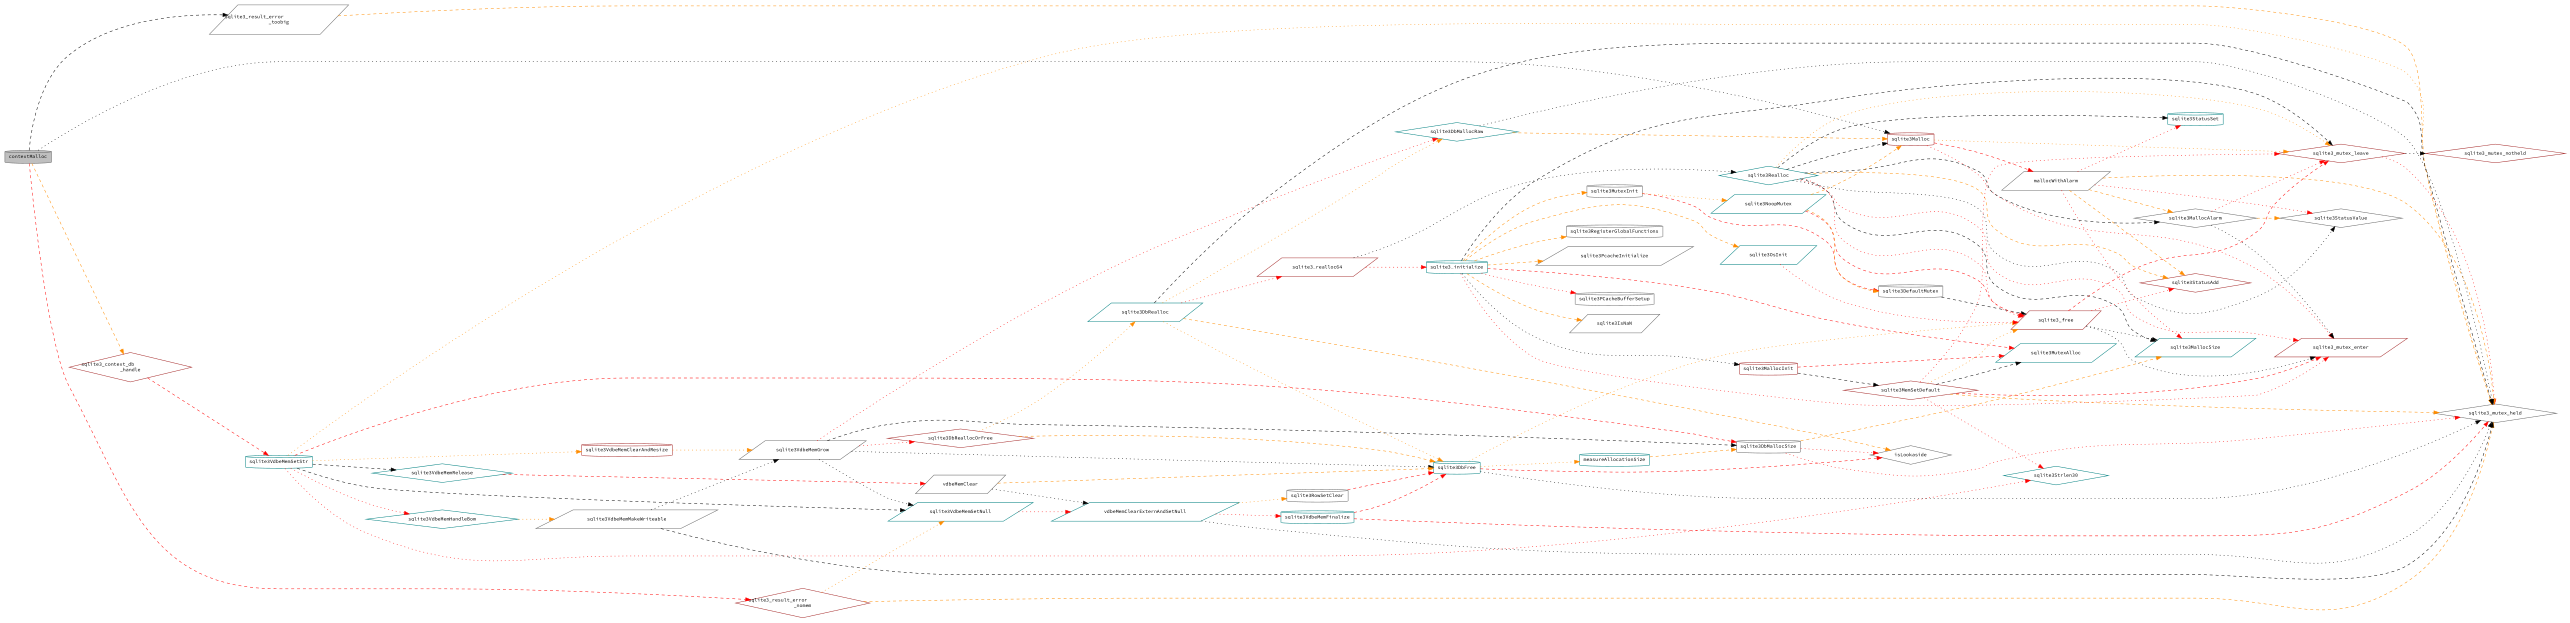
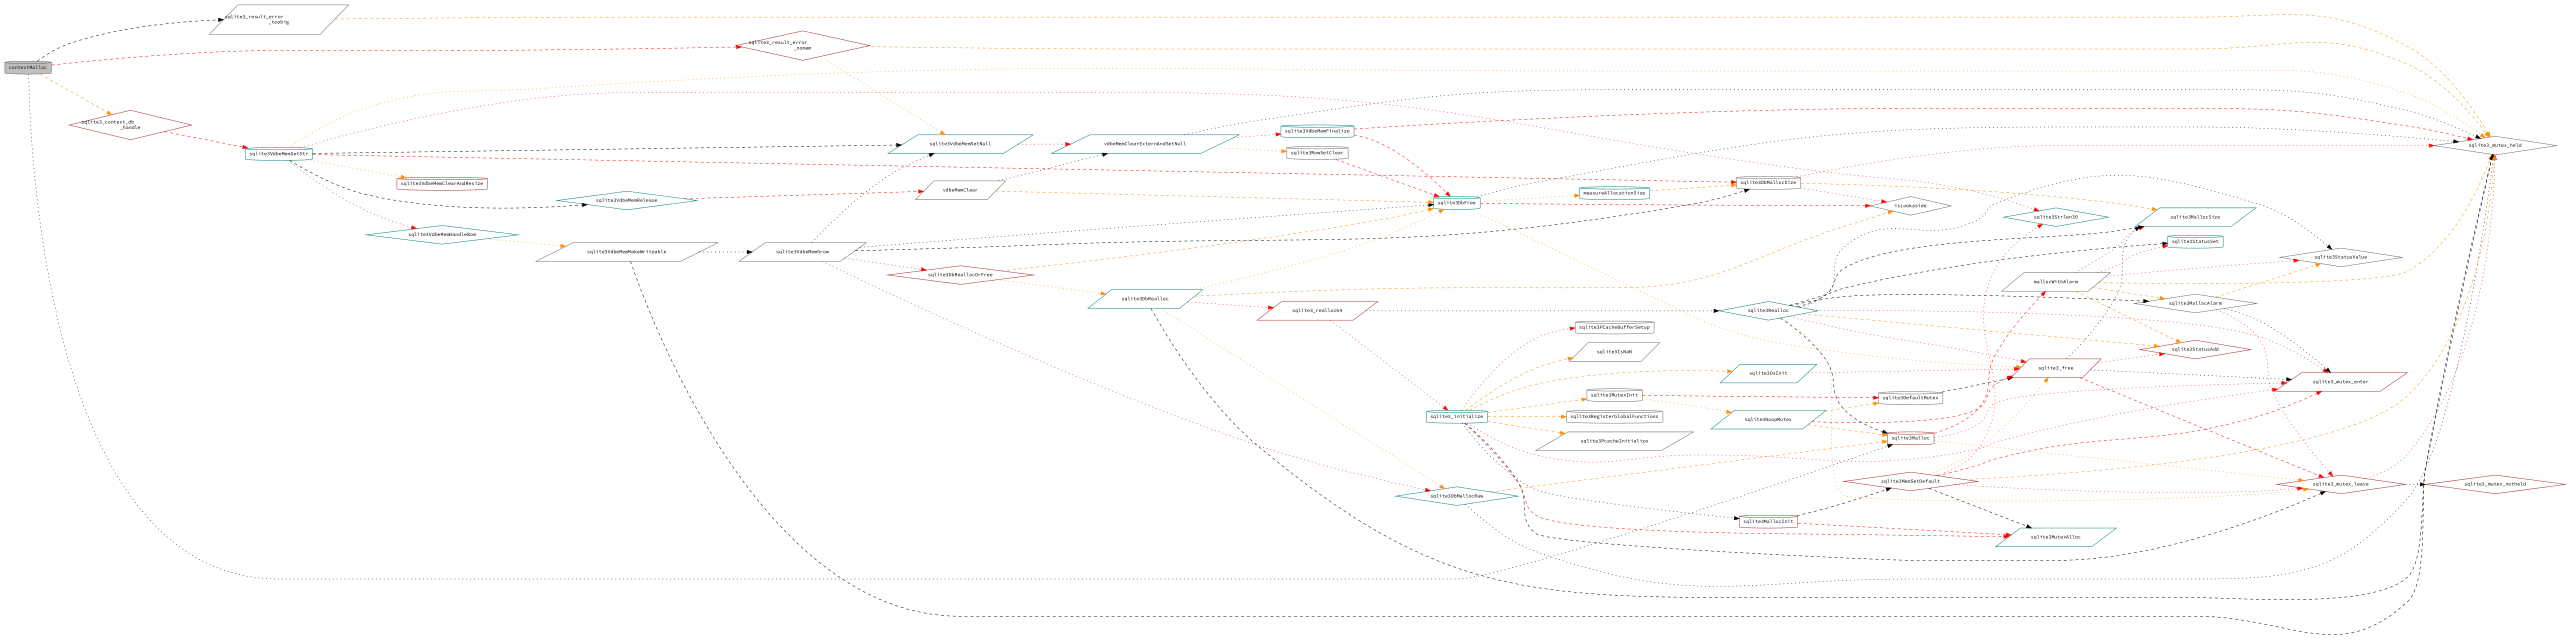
(710, 450) -> none
